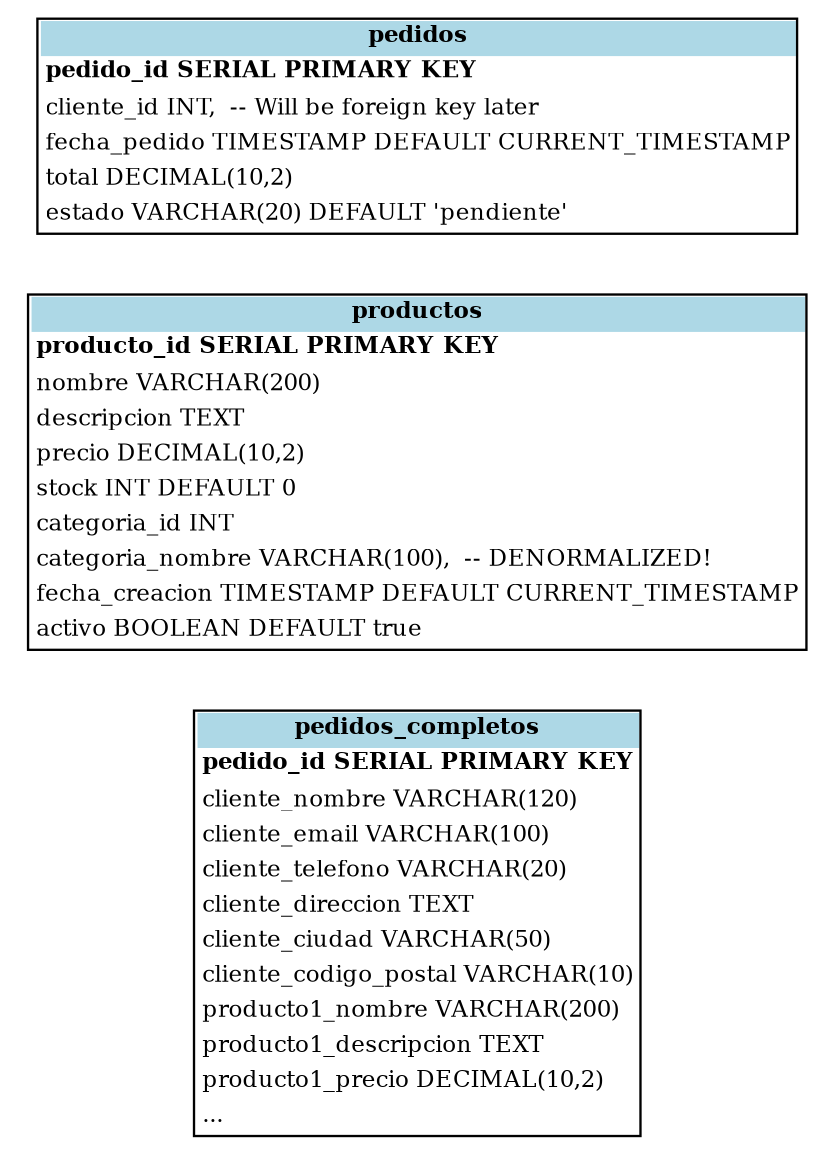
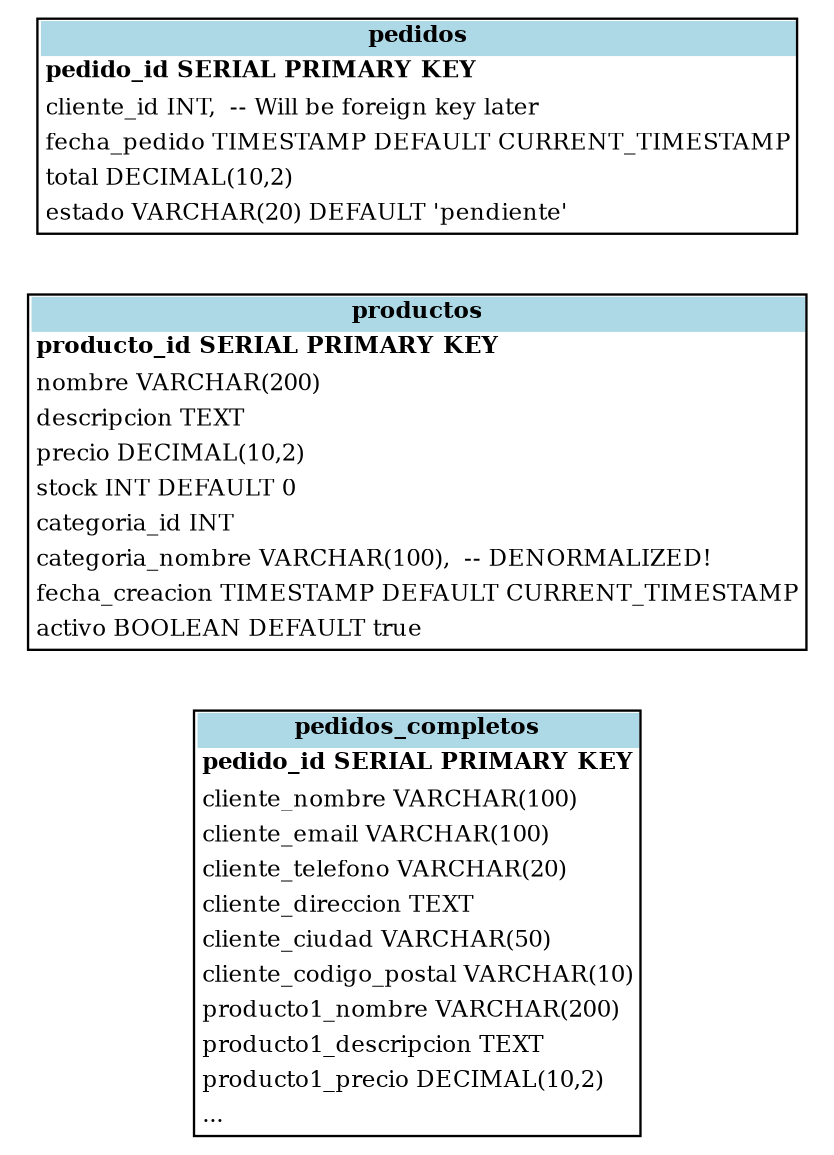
(390, 799) -> (390, 799)
